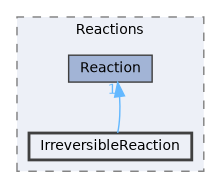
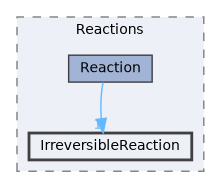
(120, 115) -> (101, 101)
